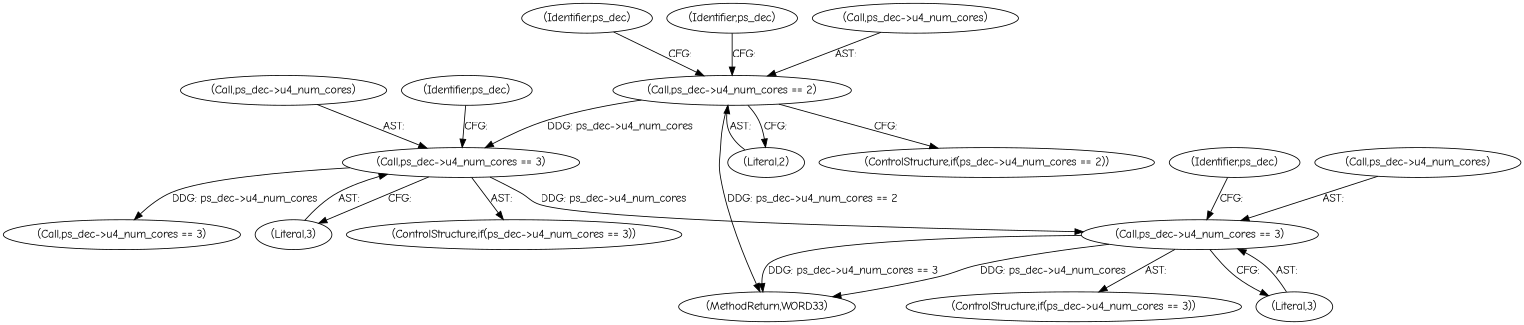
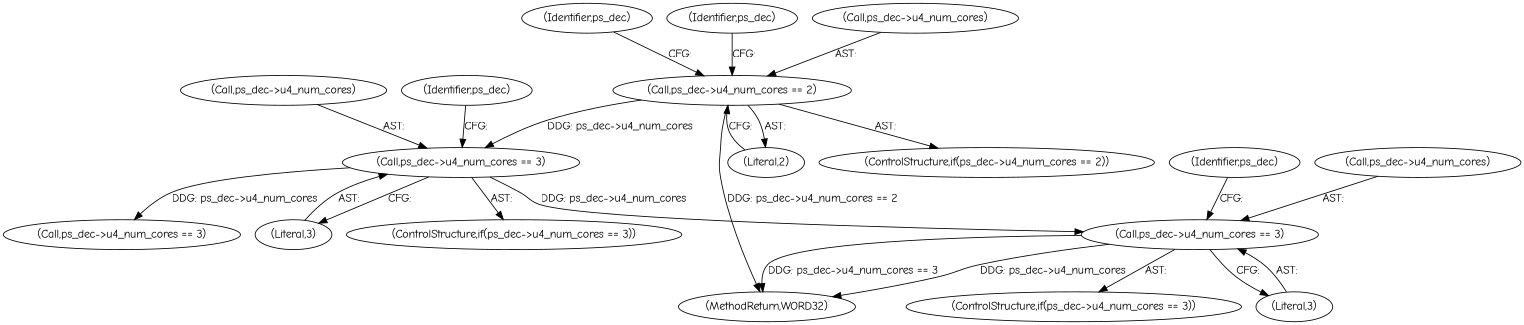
(743, 126) -> (743, 126)
(777, 126) -> (777, 126)
(888, 126) -> (888, 126)
(767, 307) -> (767, 307)
